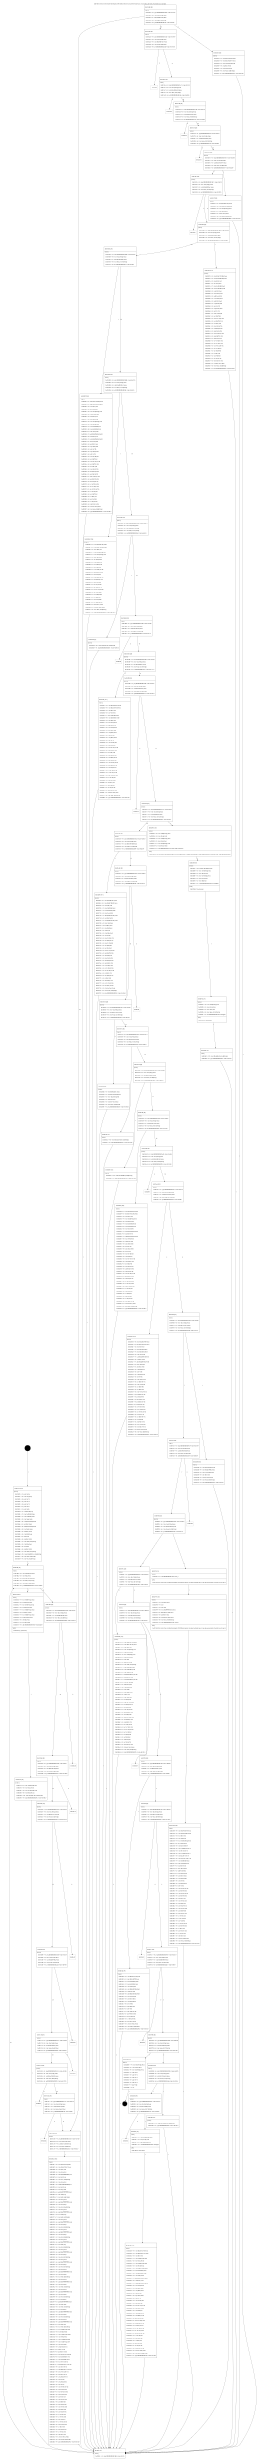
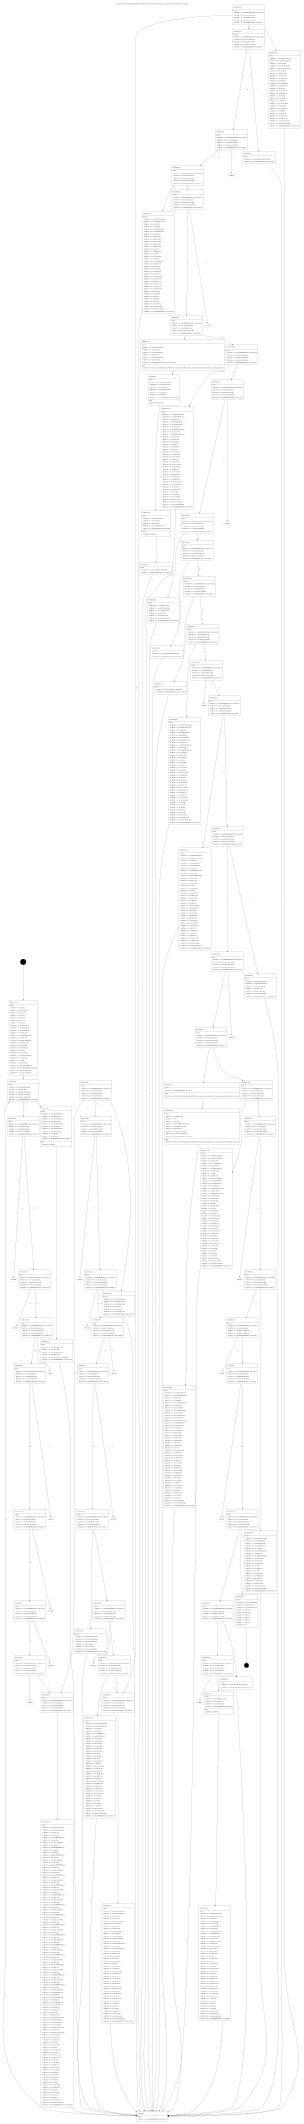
(120, 319) -> (136, 814)
